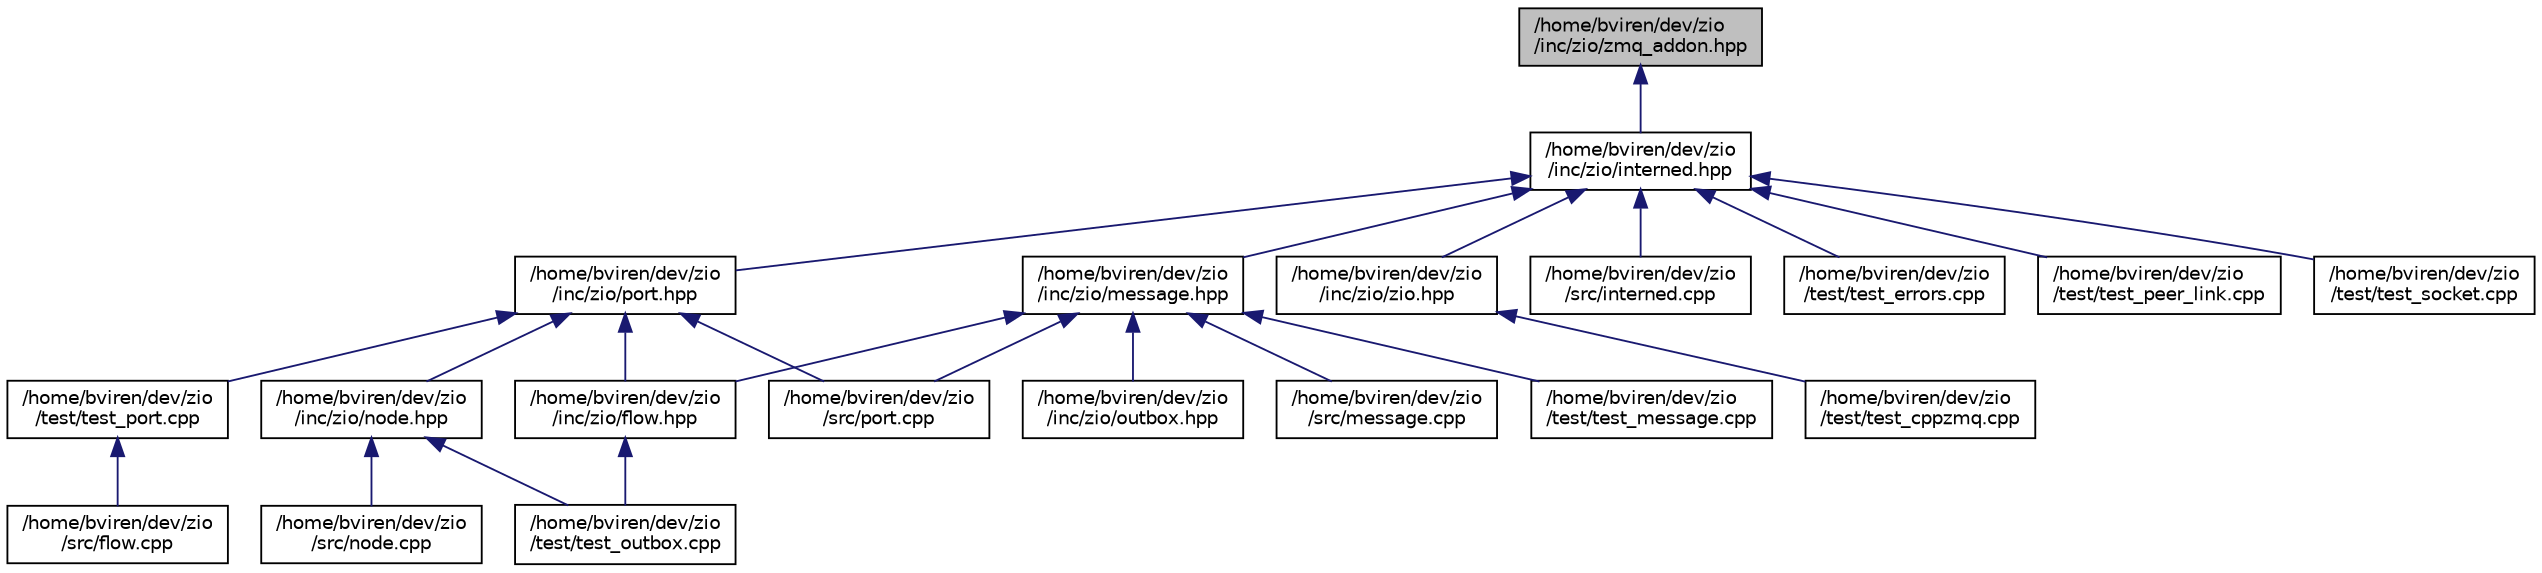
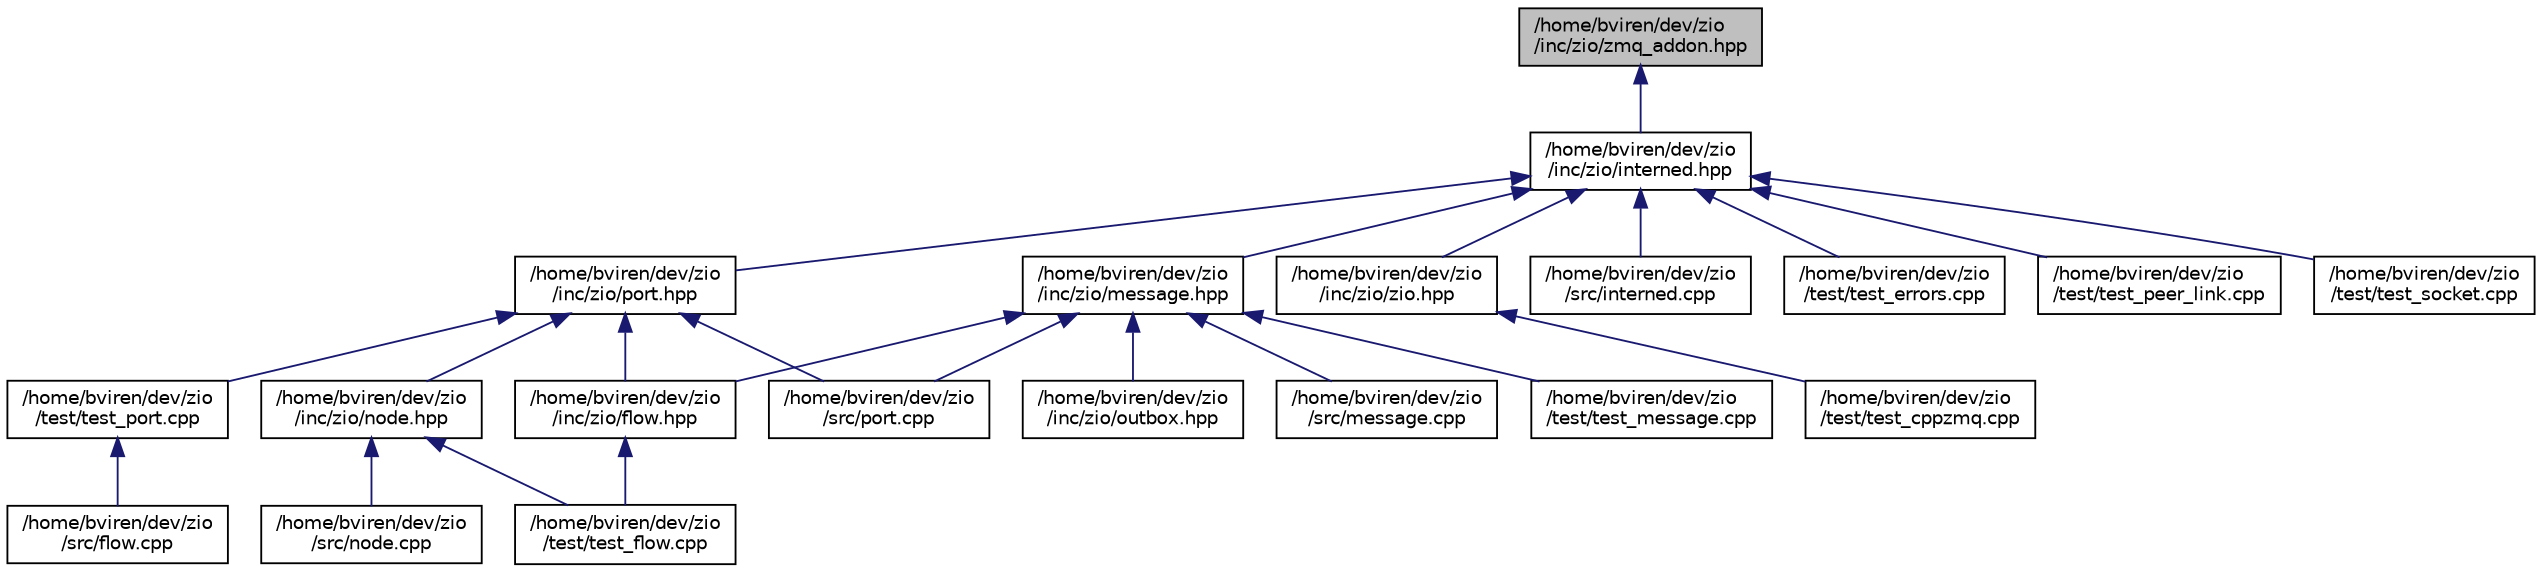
(625, 535) -> (625, 535)
